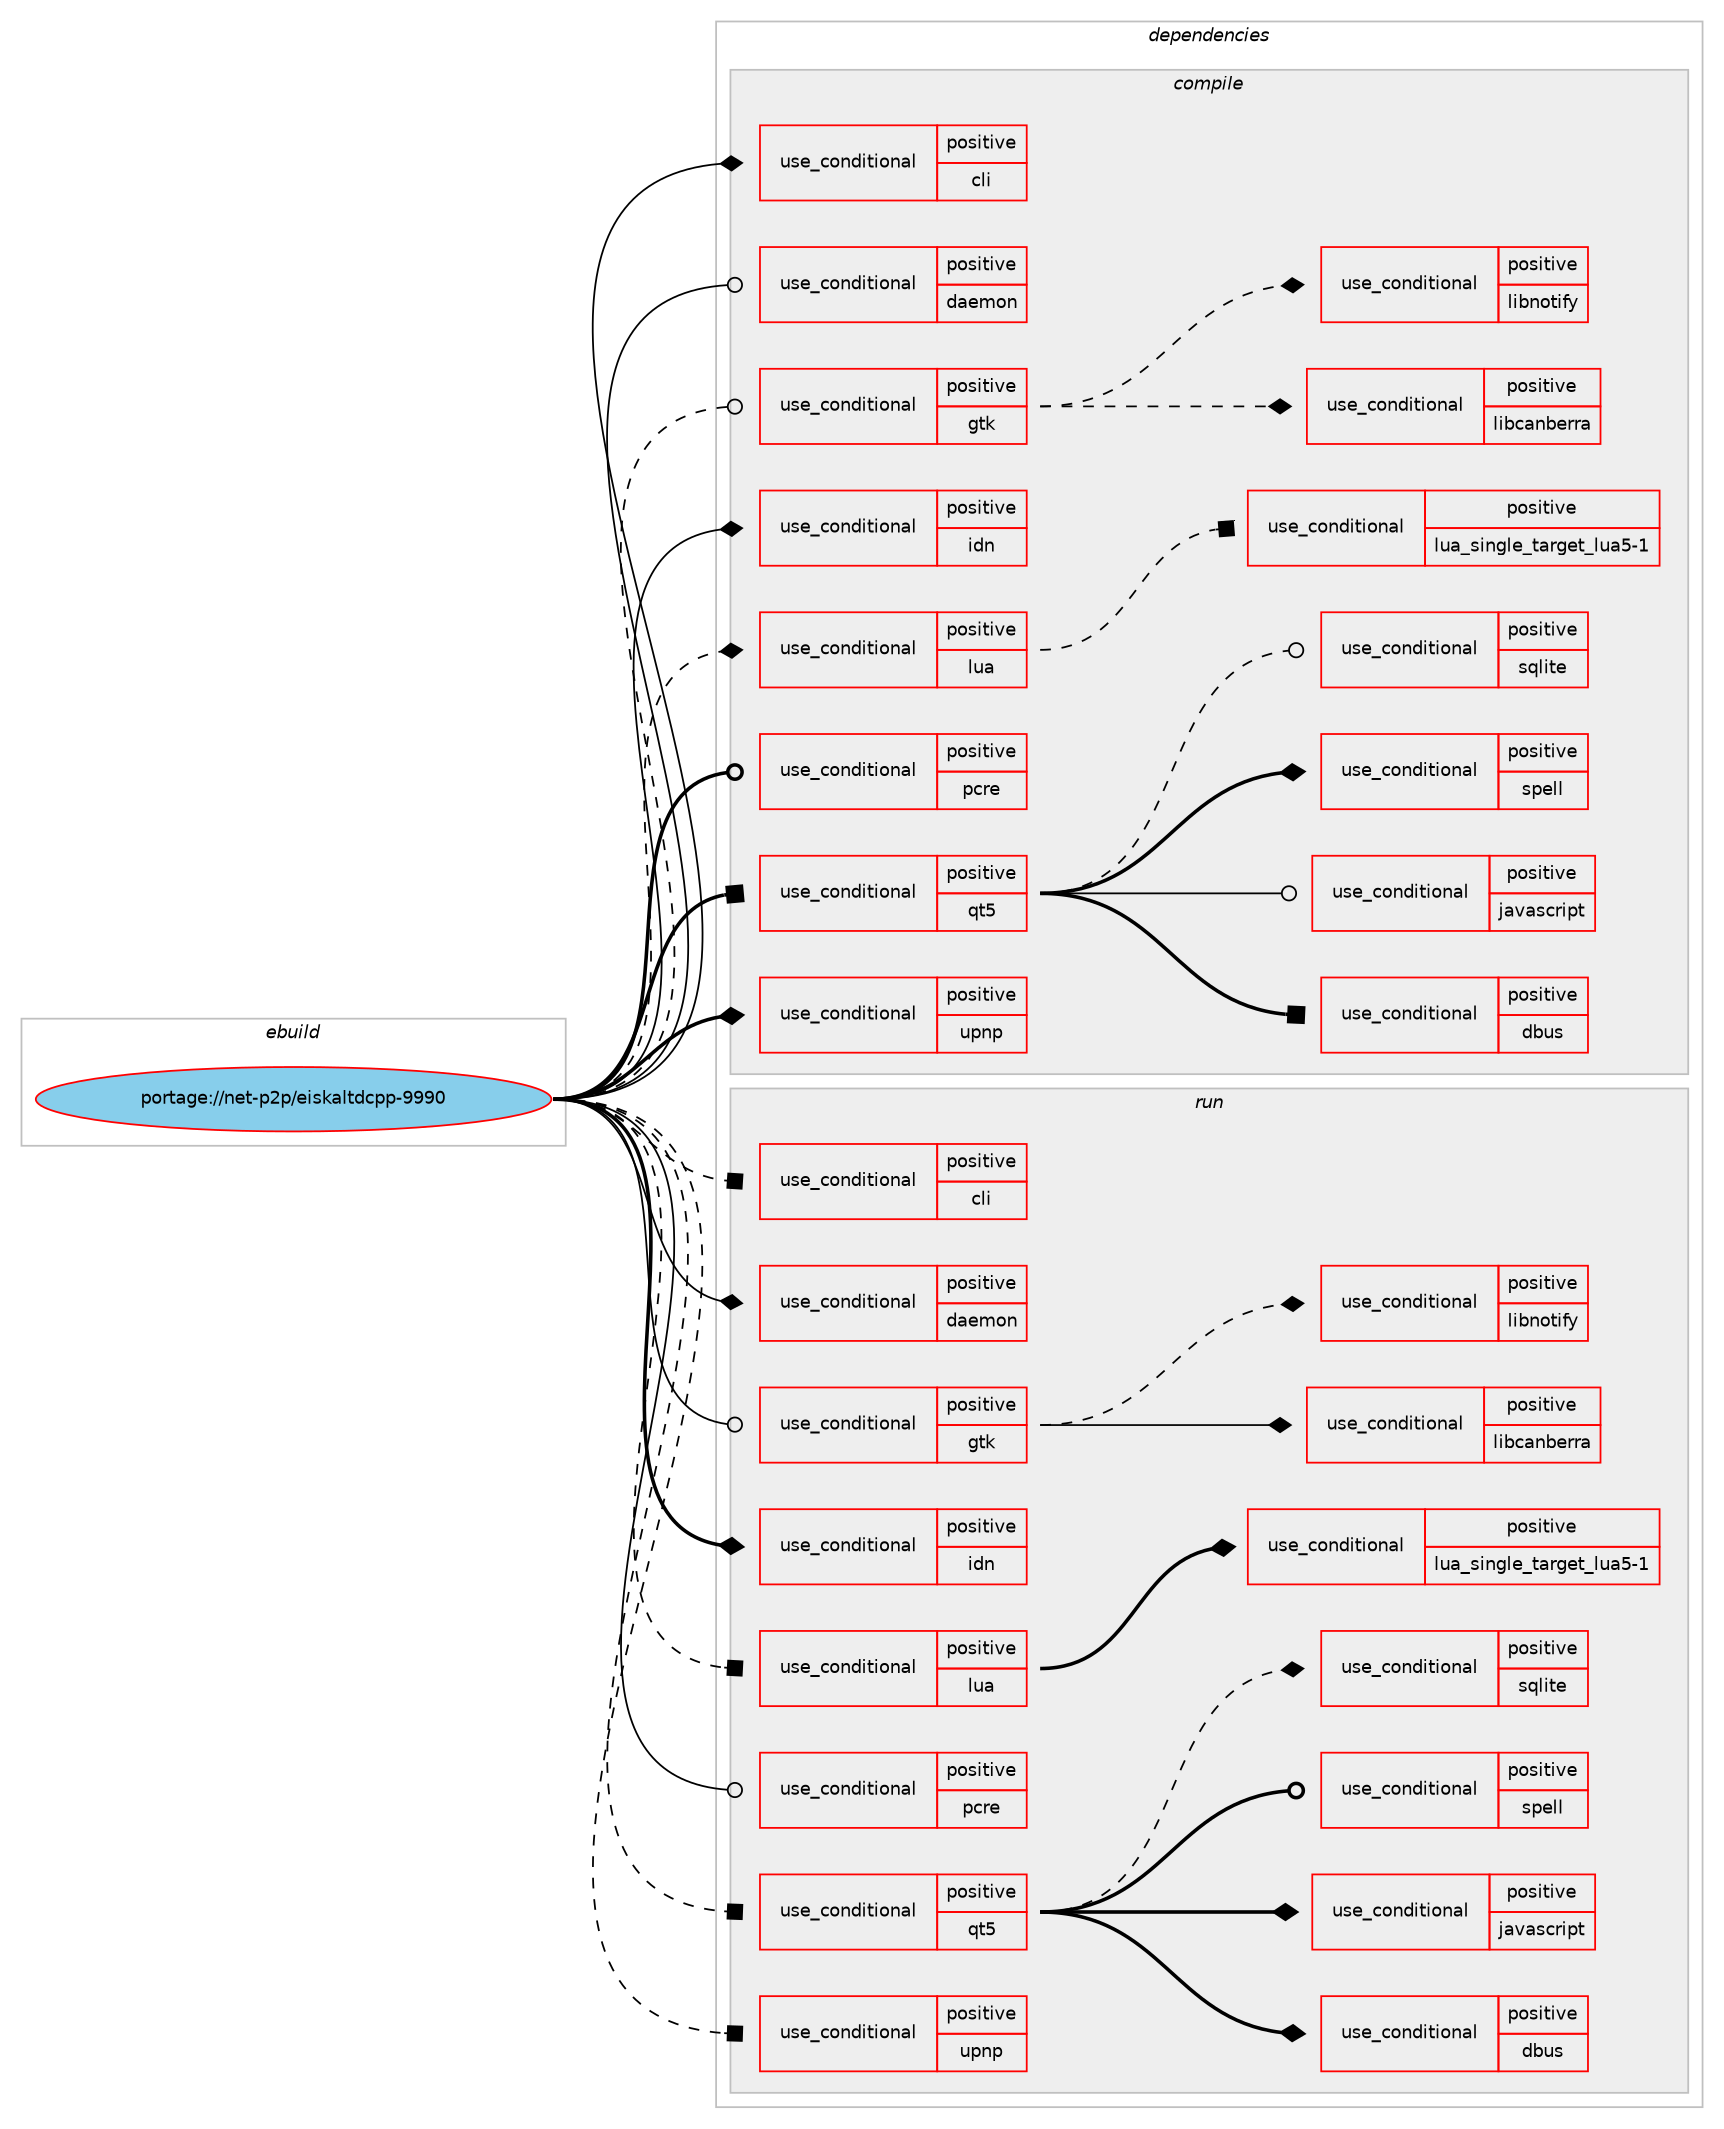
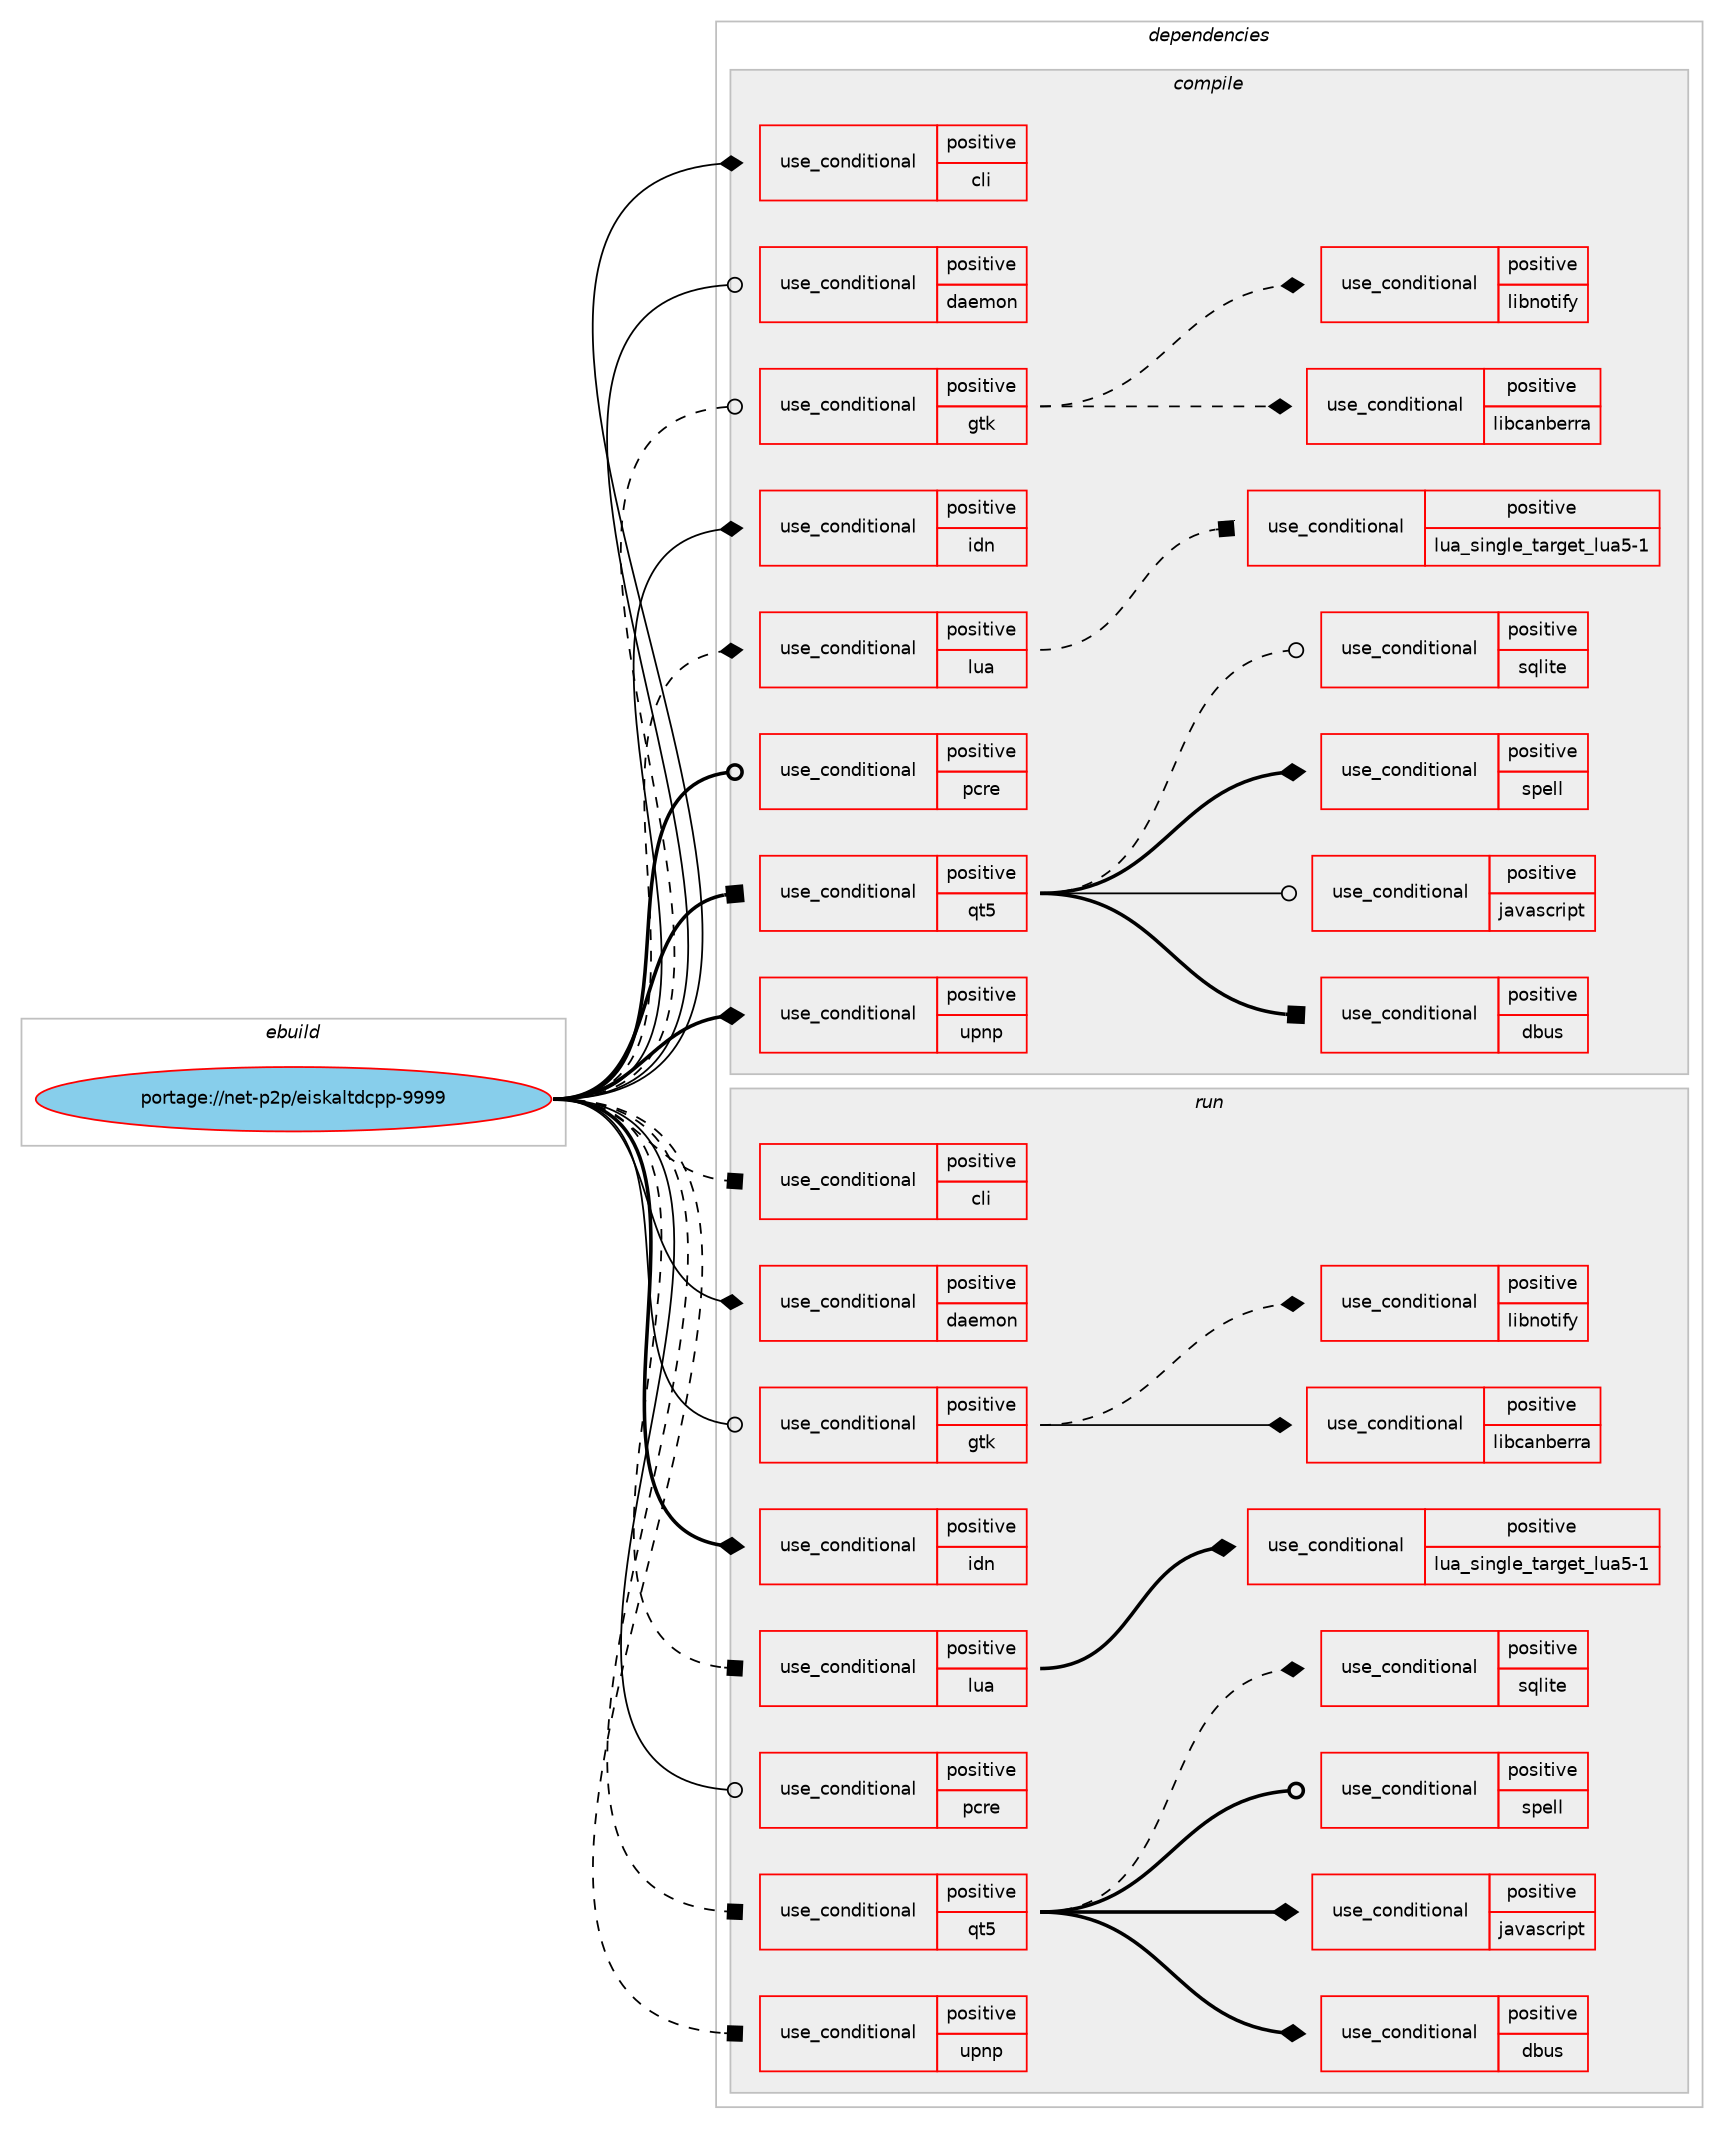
(294, 1099) -> (294, 1099)
